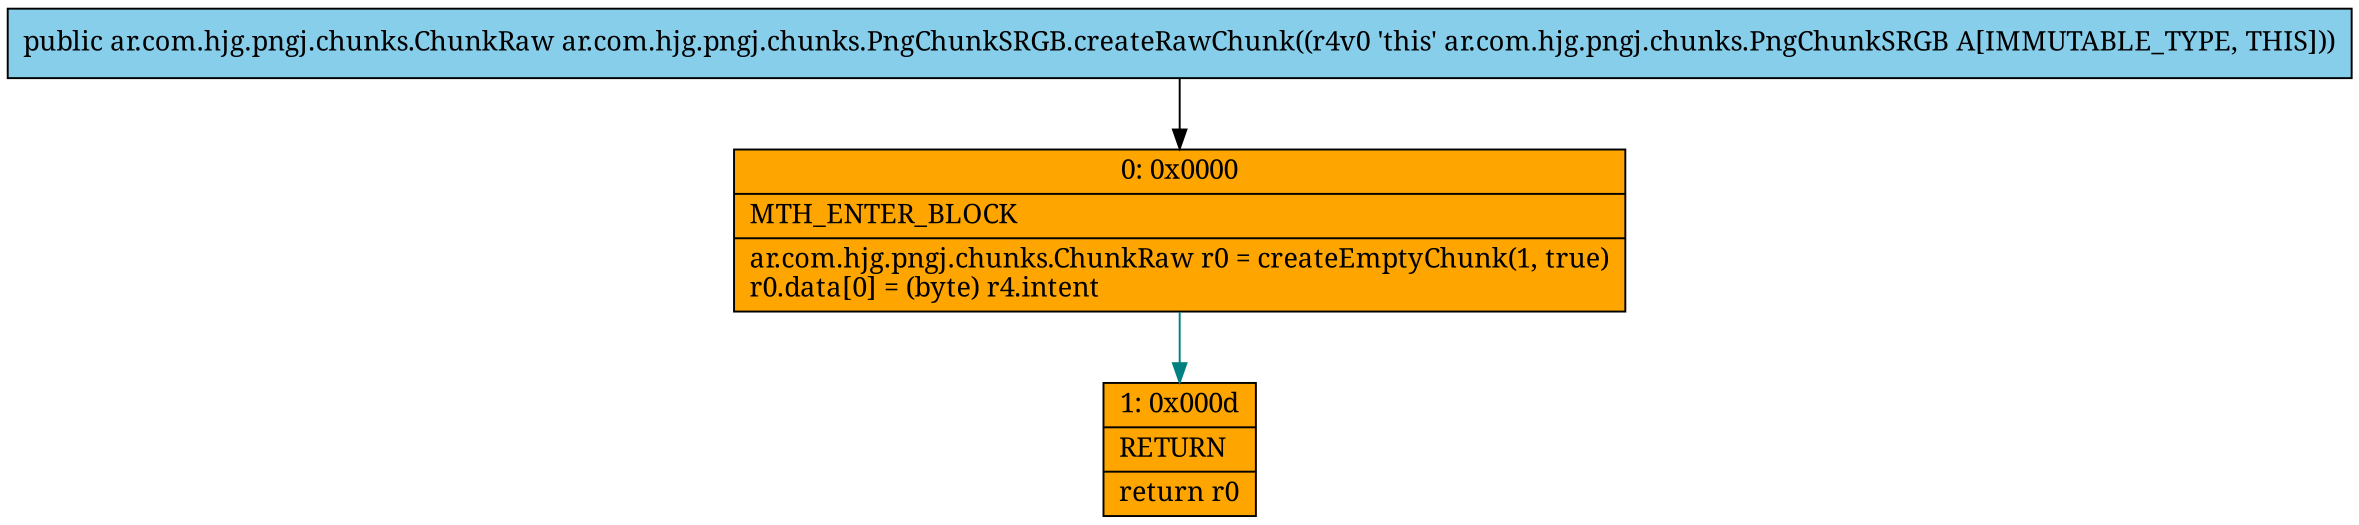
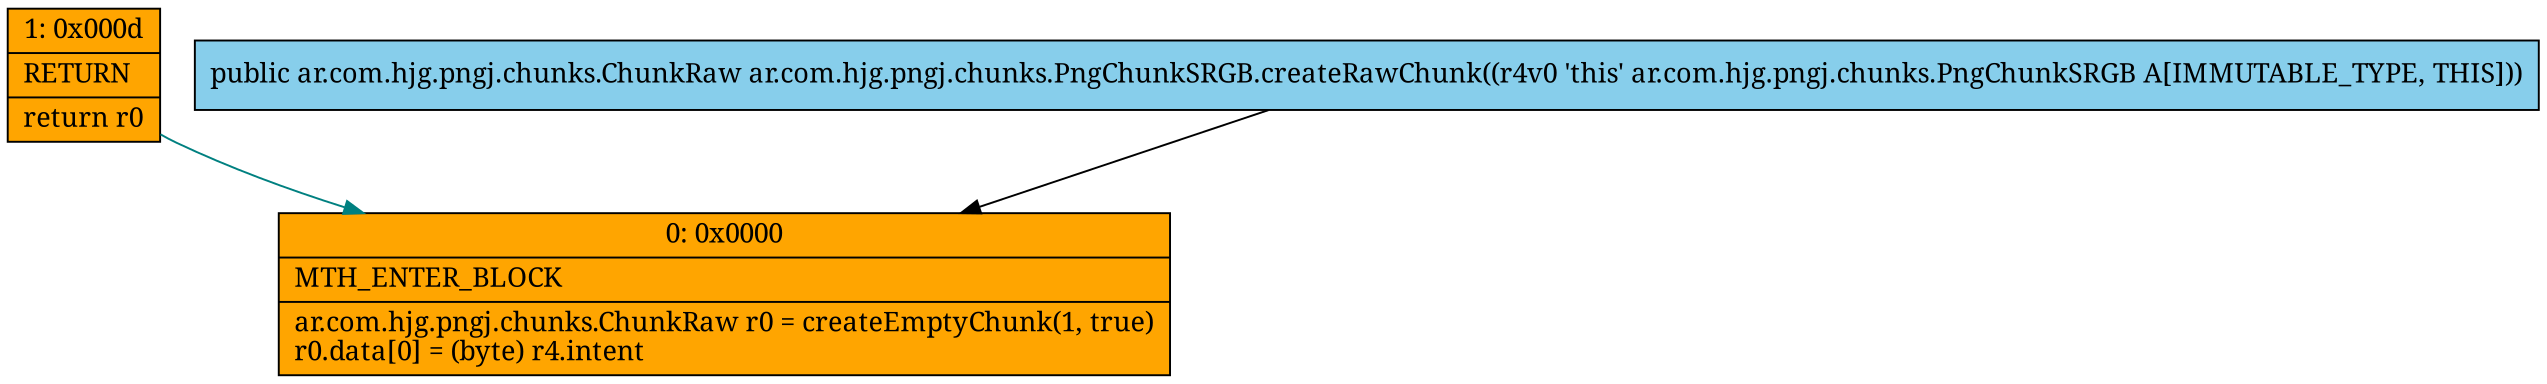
(1180, 338) -> (251, 175)
